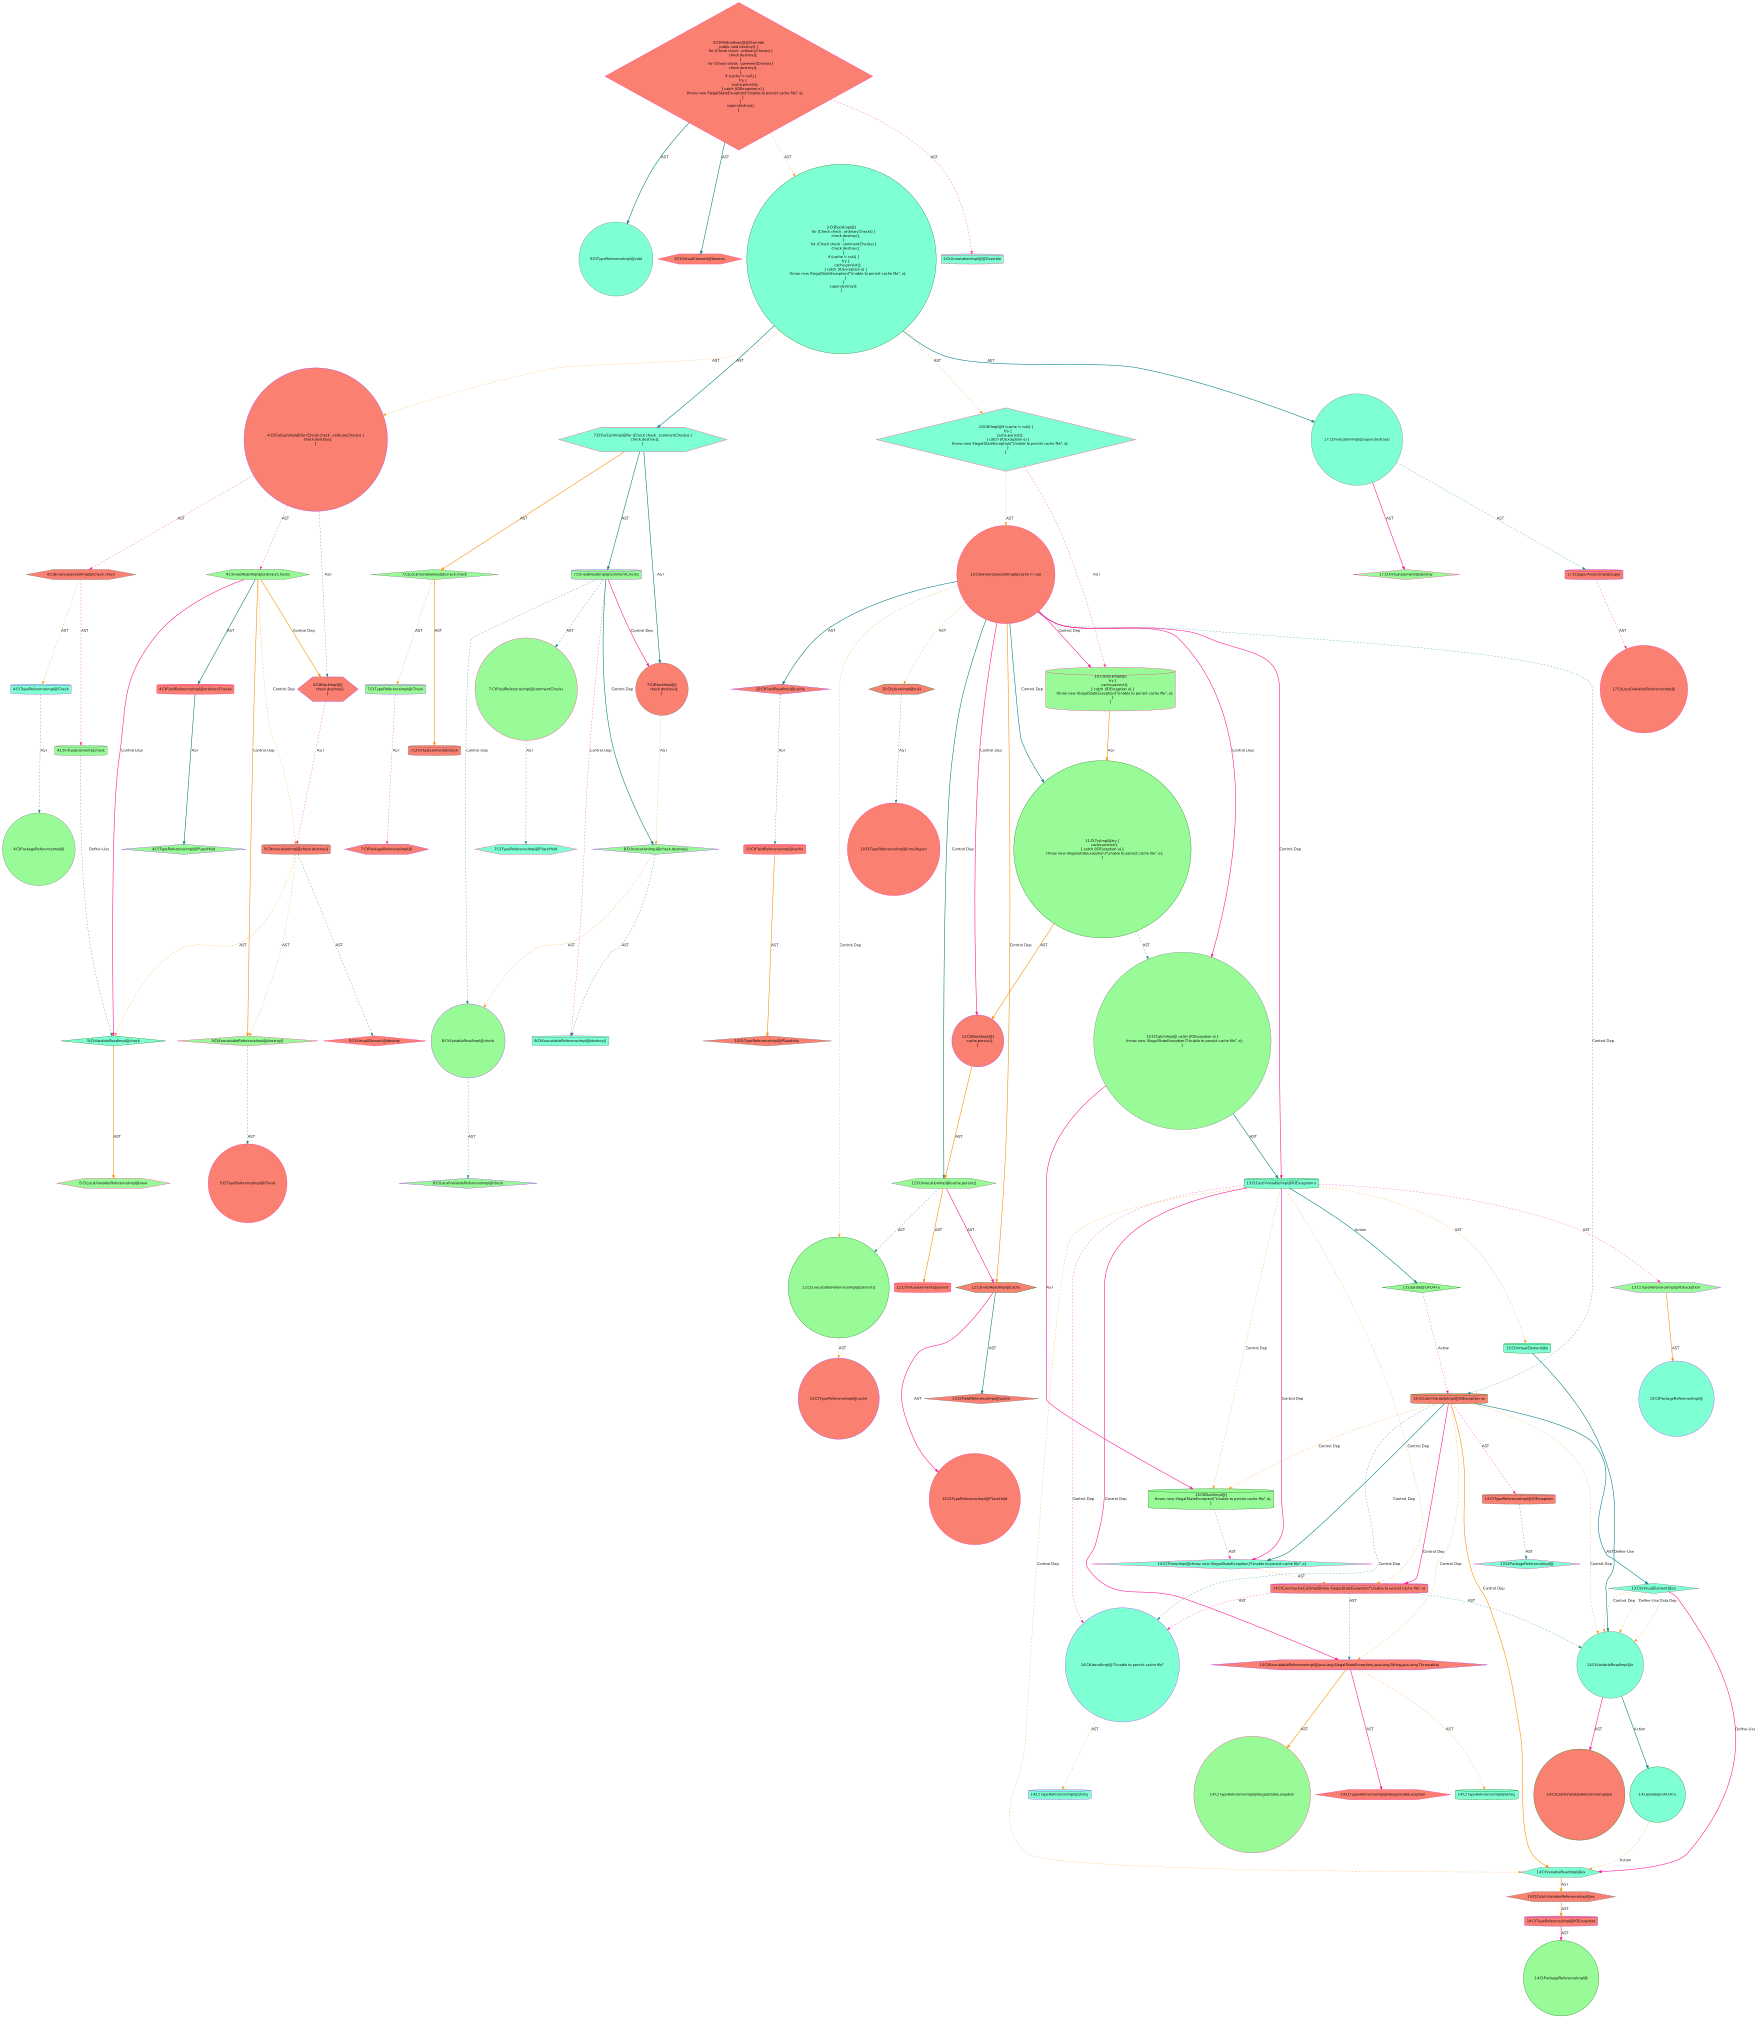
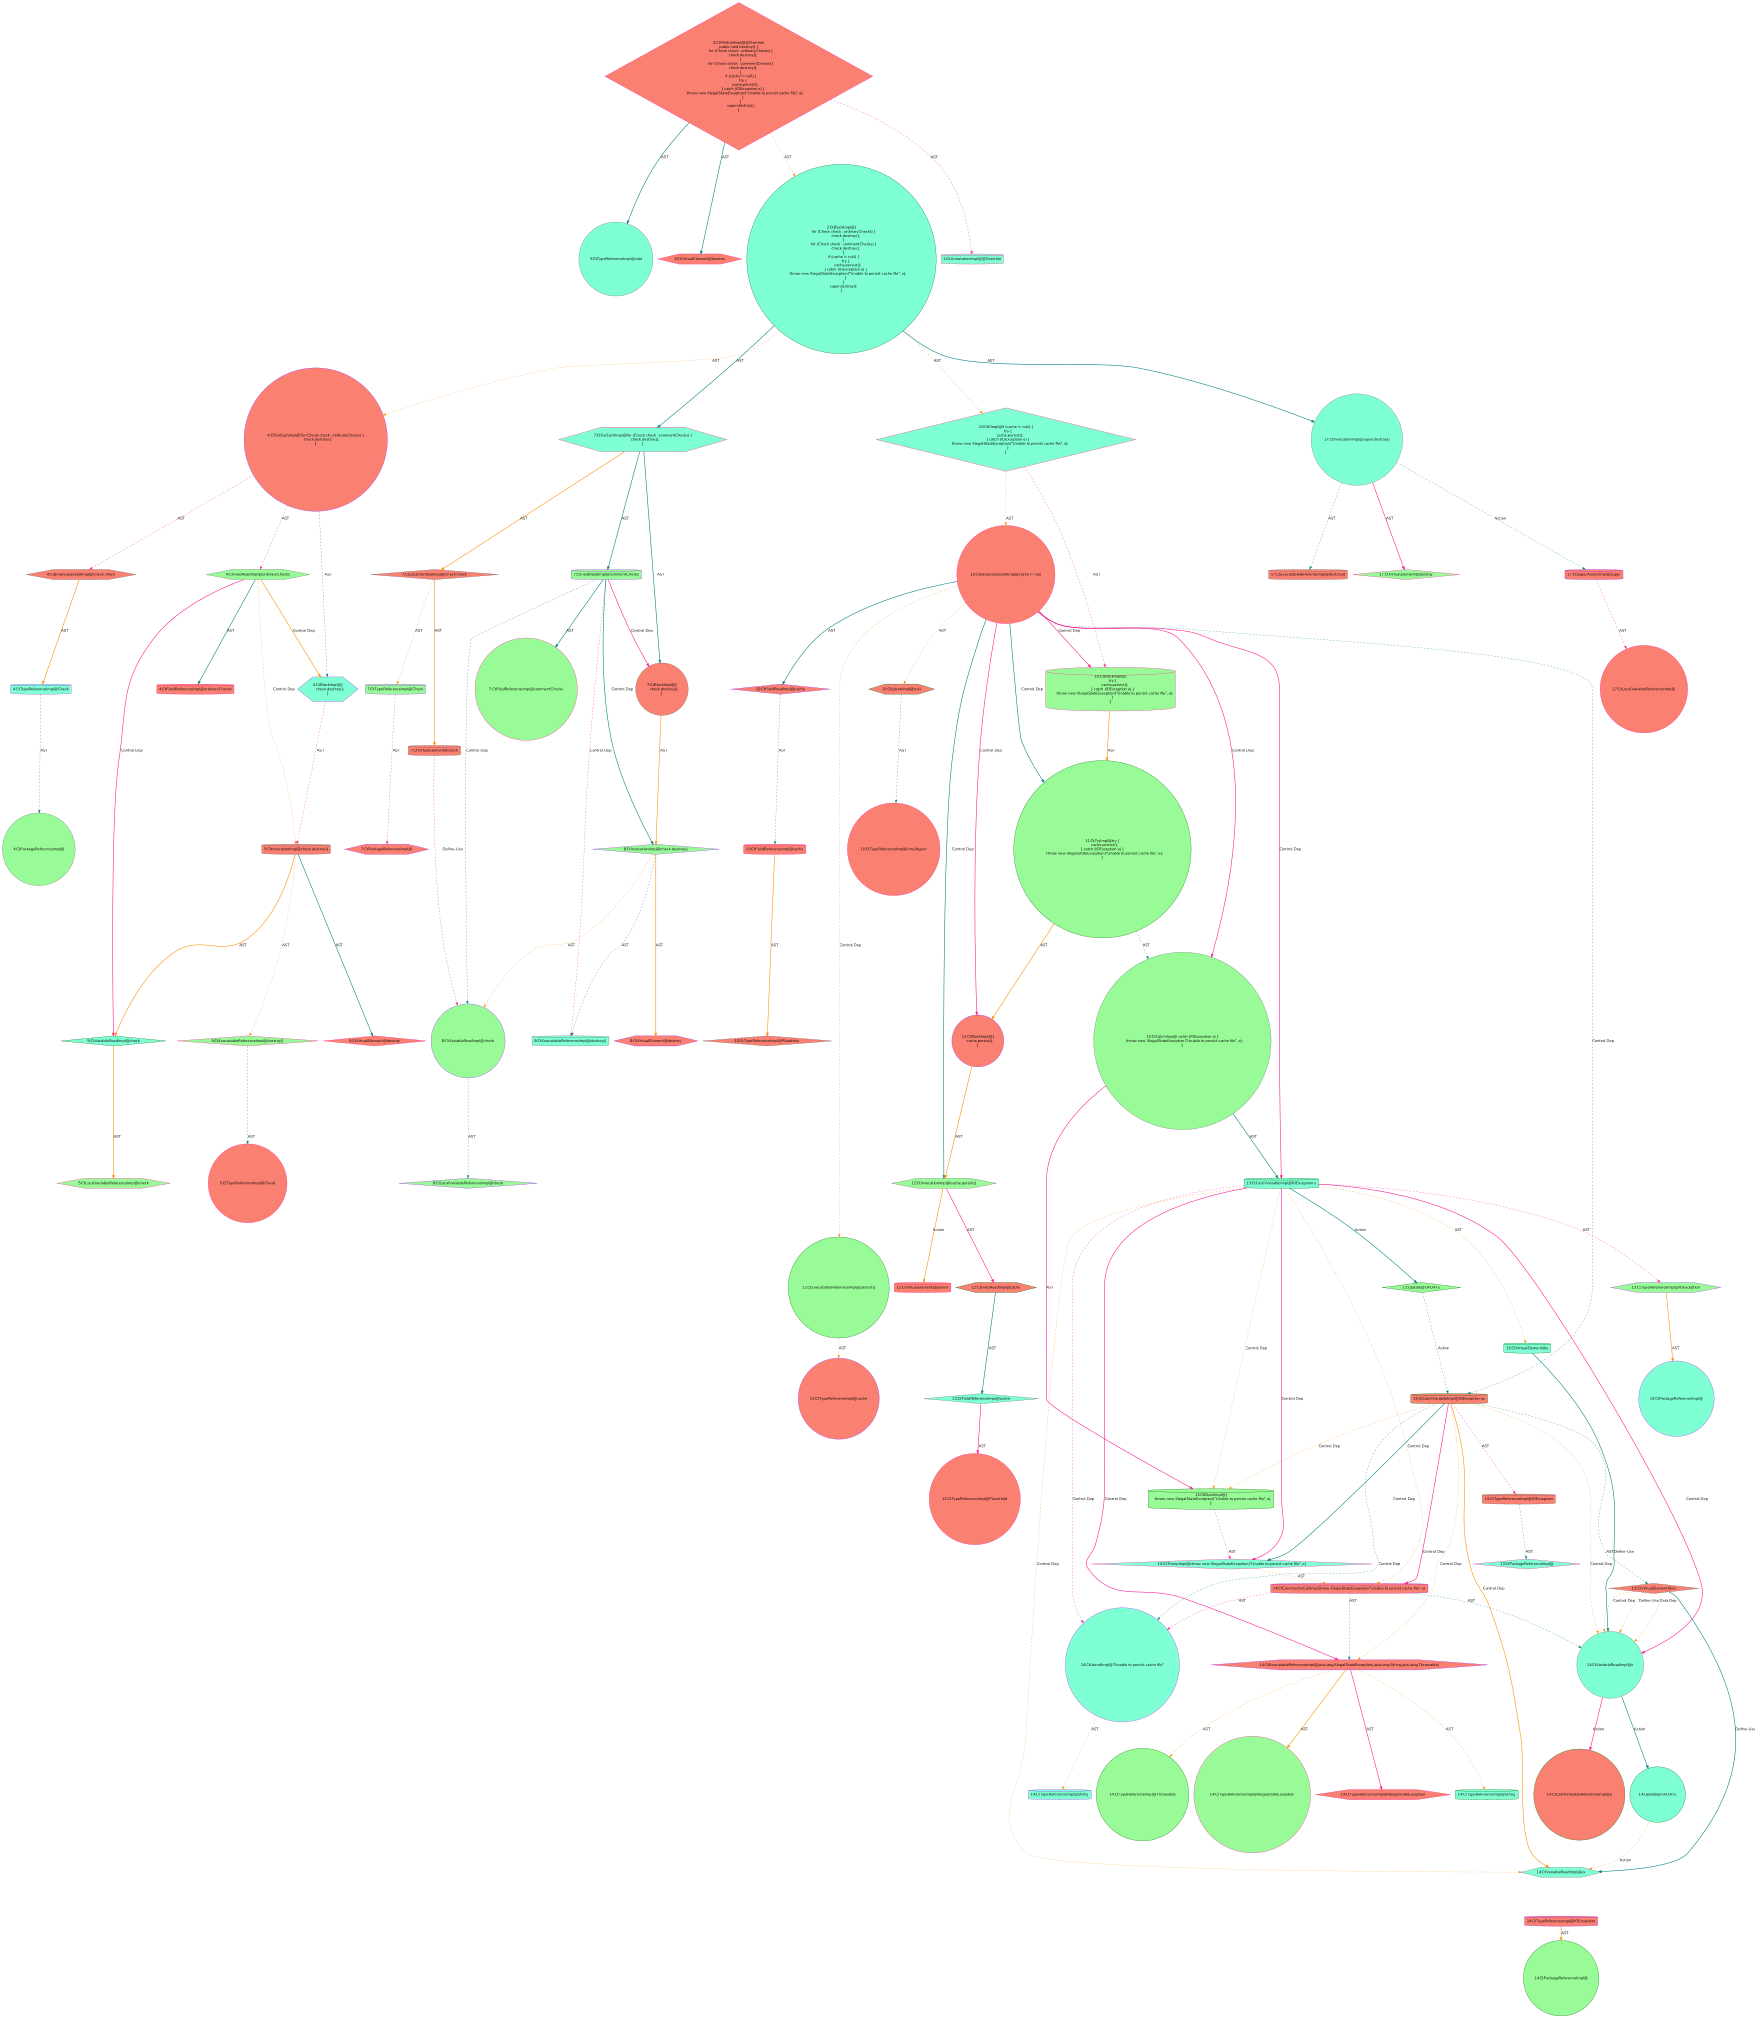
(1500, 518) -> (1500, 518)
(434, 575) -> (434, 575)
none -> (1308, 575)
(580, 612) -> (580, 612)
(61, 630) -> (61, 630)
(328, 689) -> (328, 689)
(81, 750) -> none
(659, 778) -> (659, 778)
(252, 806) -> none
(184, 849) -> none
(526, 849) -> none
none -> (437, 880)
(335, 944) -> (335, 944)
(210, 945) -> (210, 945)
(1010, 952) -> none
none -> (656, 1041)
(113, 1183) -> (113, 1183)
(908, 1219) -> none
(938, 1230) -> (938, 1230)
(1435, 1342) -> (1435, 1342)
none -> (1588, 1364)
(910, 1366) -> (979, 1427)
(981, 1399) -> (981, 1399)
(1603, 1460) -> (1603, 1460)
(1654, 1588) -> (1654, 1588)
(1599, 1729) -> (1599, 1729)
(1733, 1764) -> (1733, 1764)
none -> (1143, 1795)
(1561, 1897) -> none
(1561, 1932) -> (1561, 1932)
